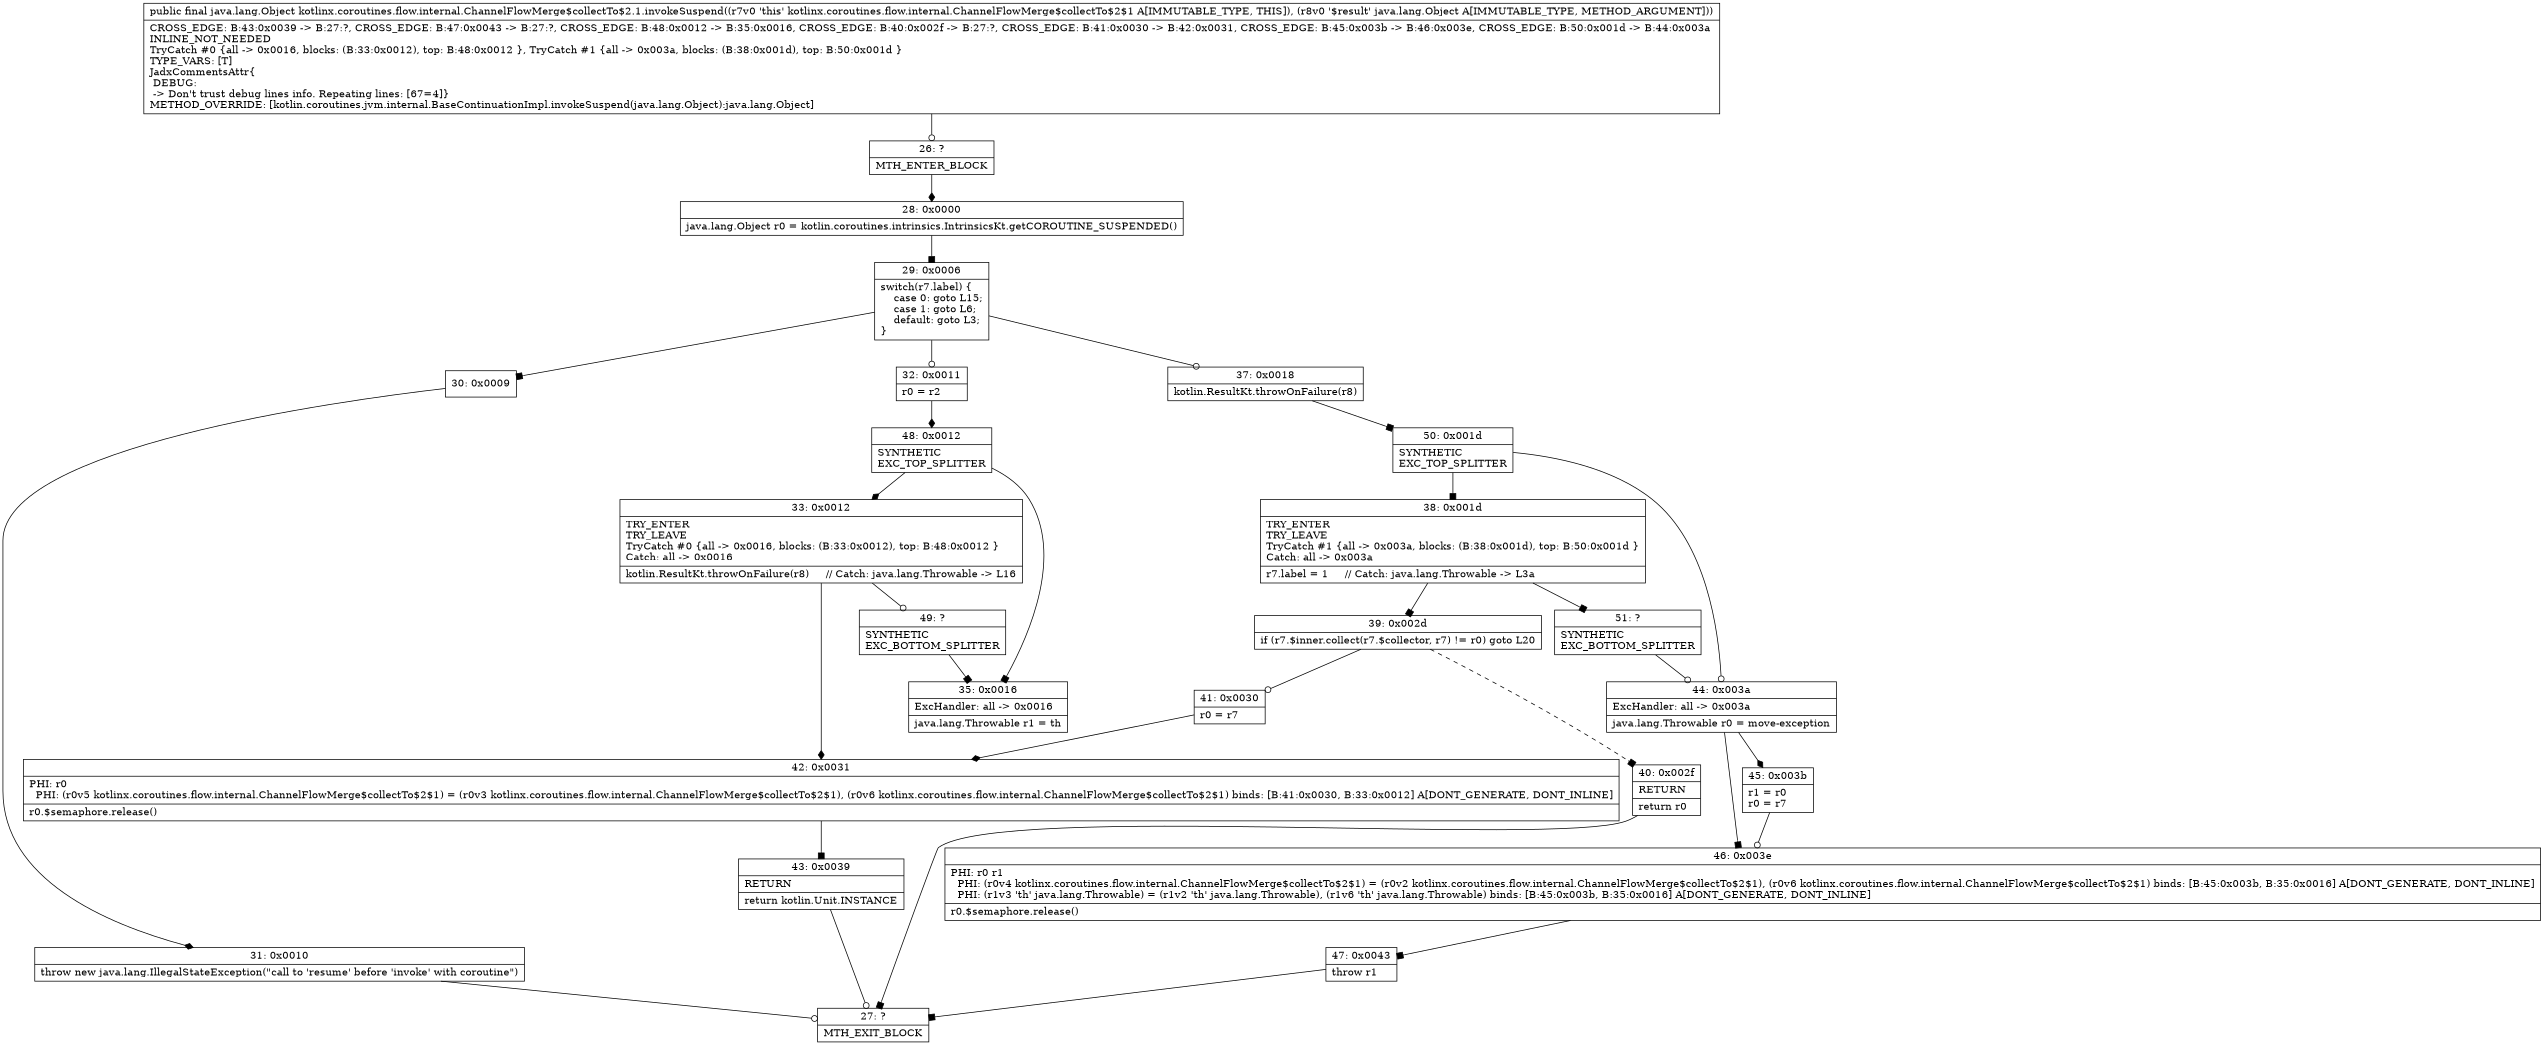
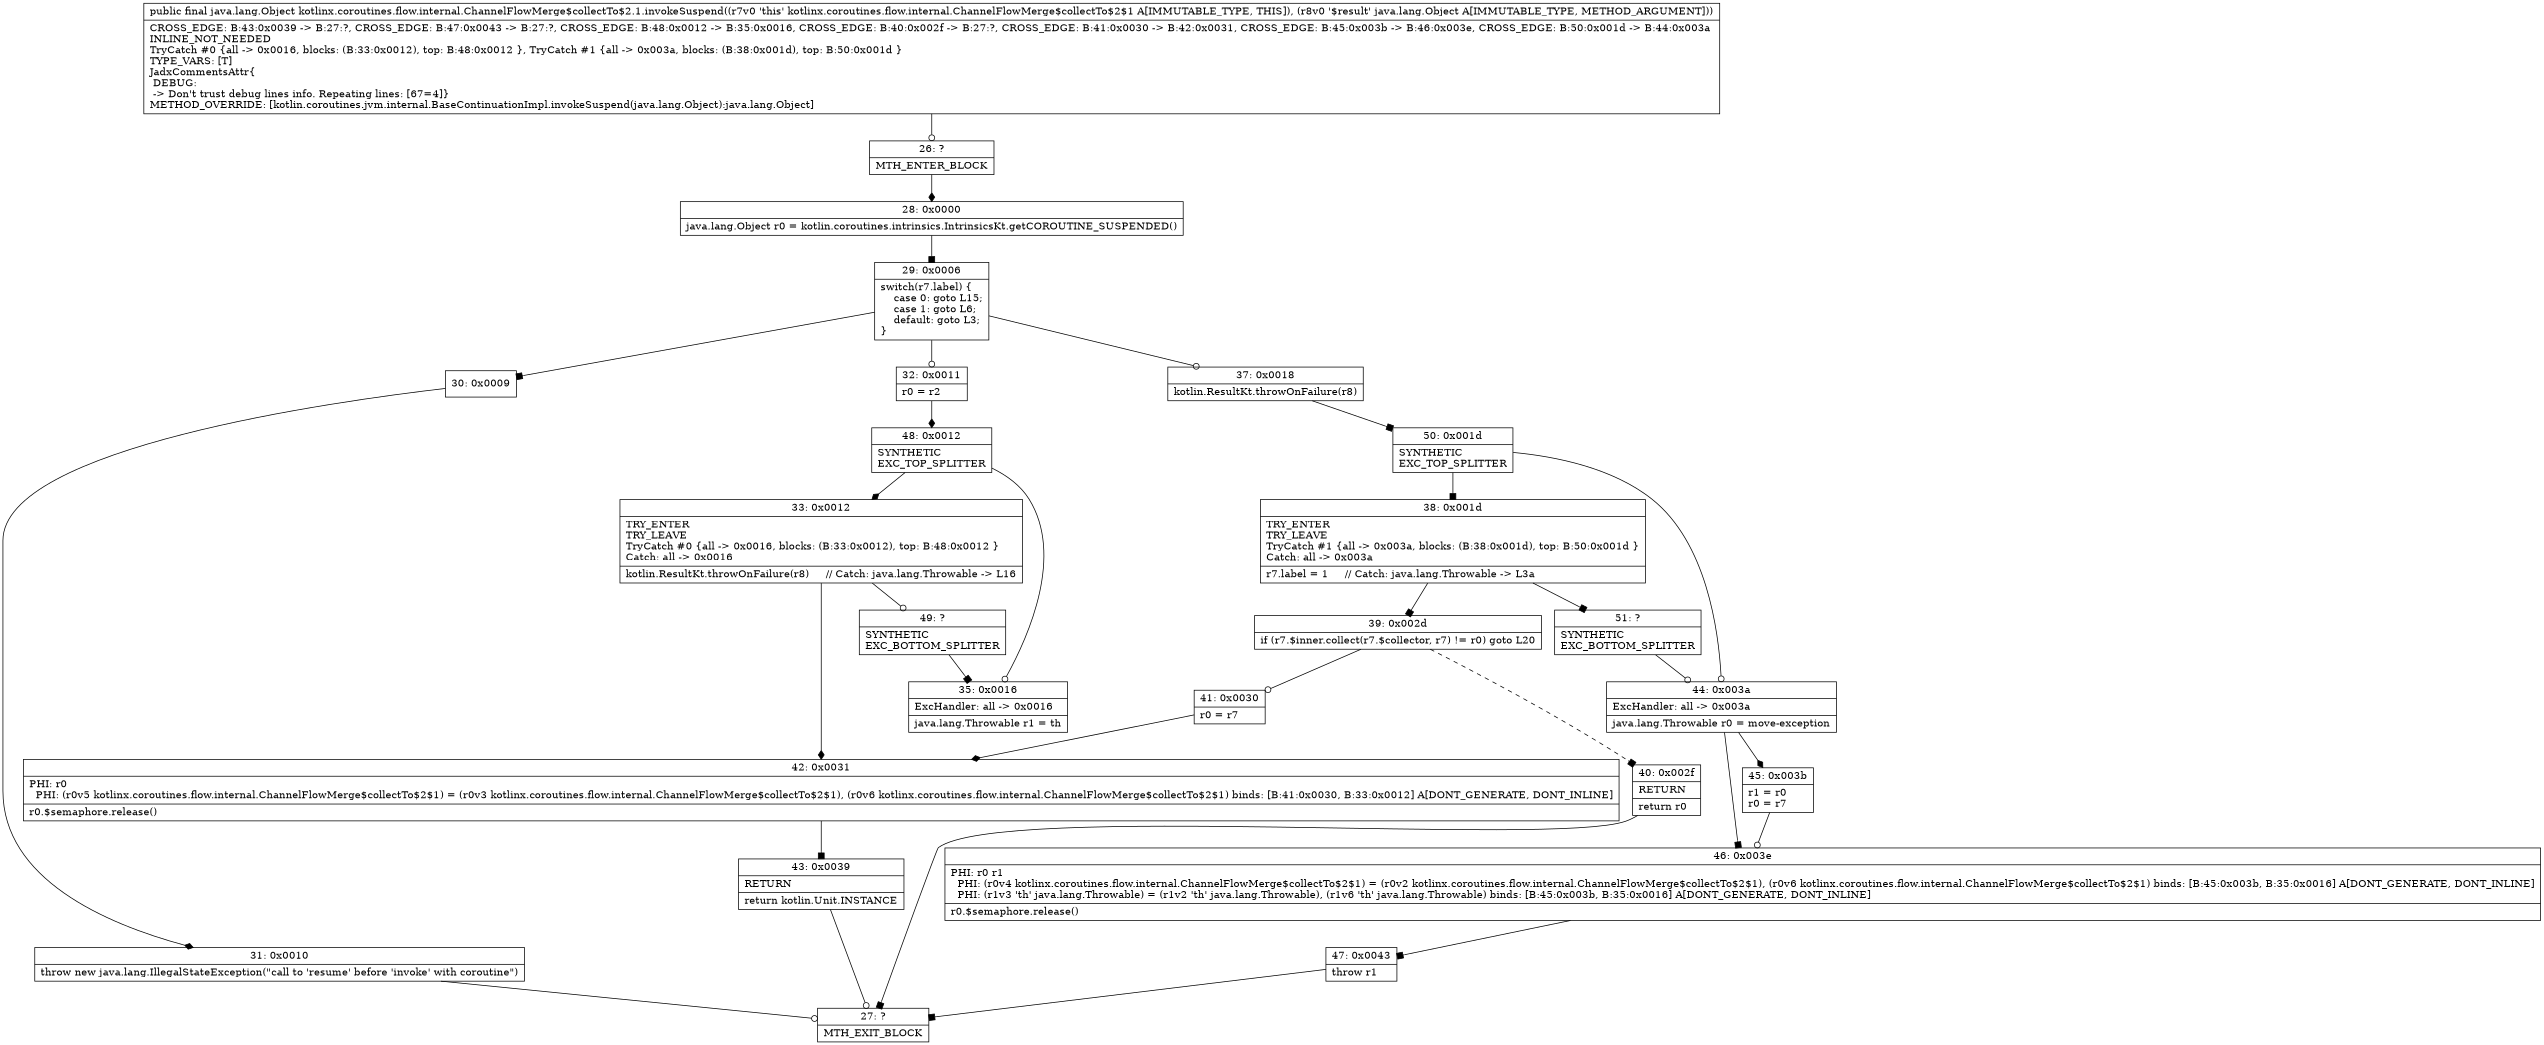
(1043, 565) -> (1043, 565)
